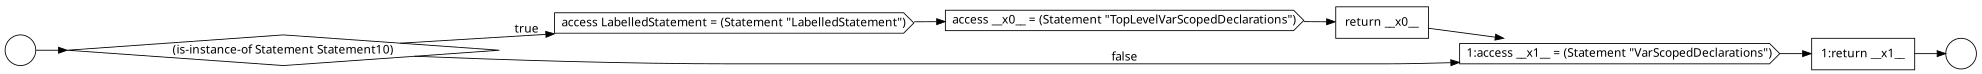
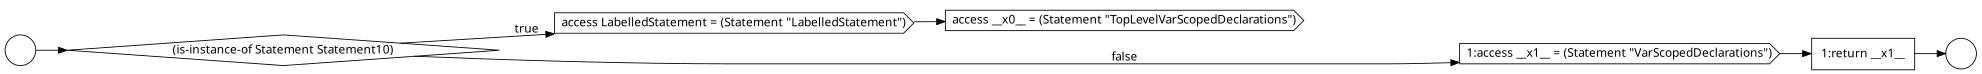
(1382, 22) -> none
